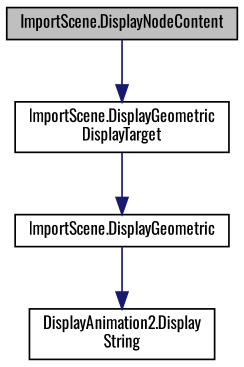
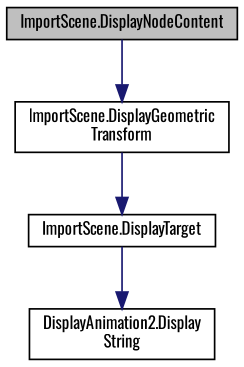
(122, 127) -> (122, 127)
(122, 231) -> (122, 231)
